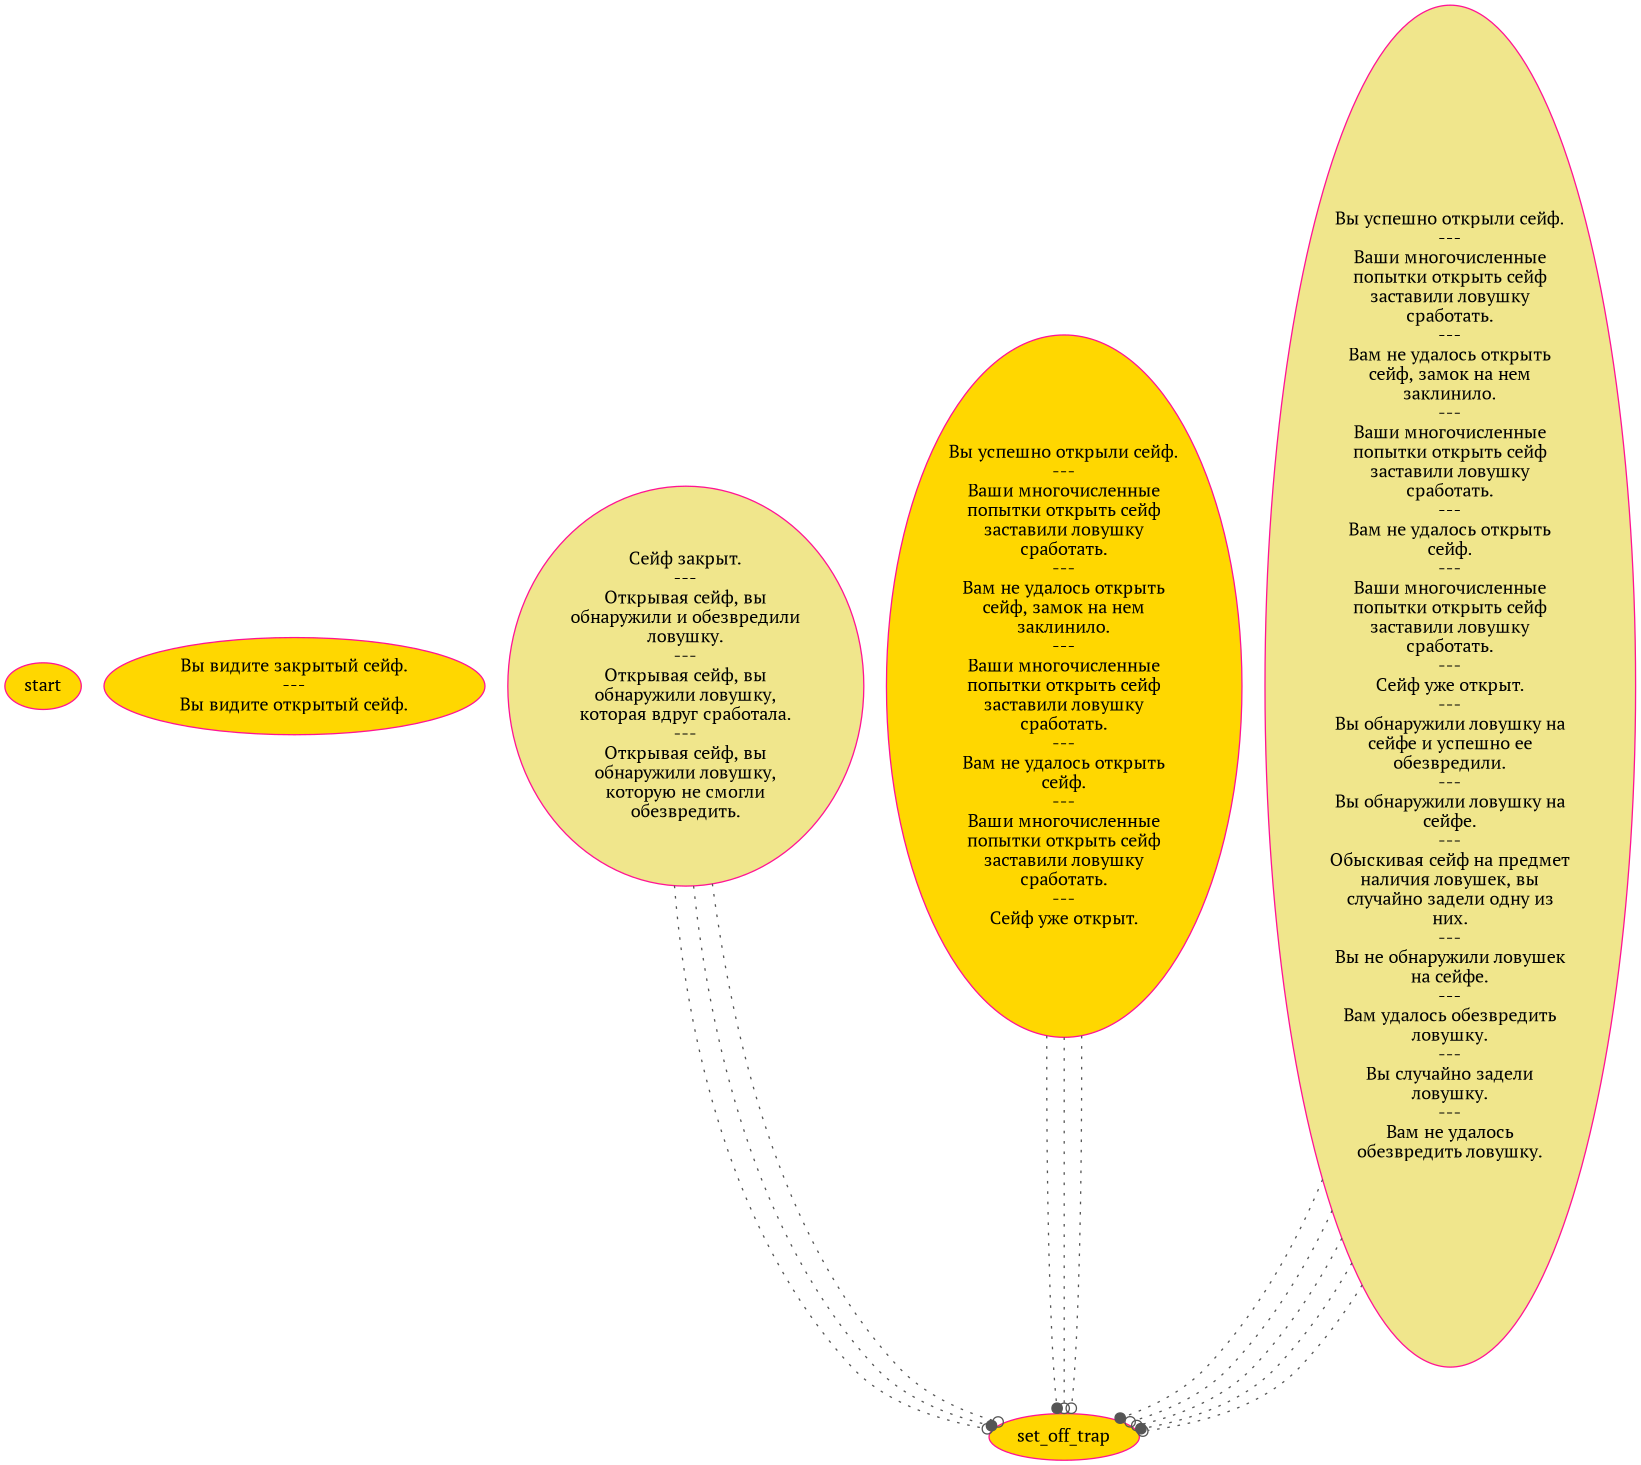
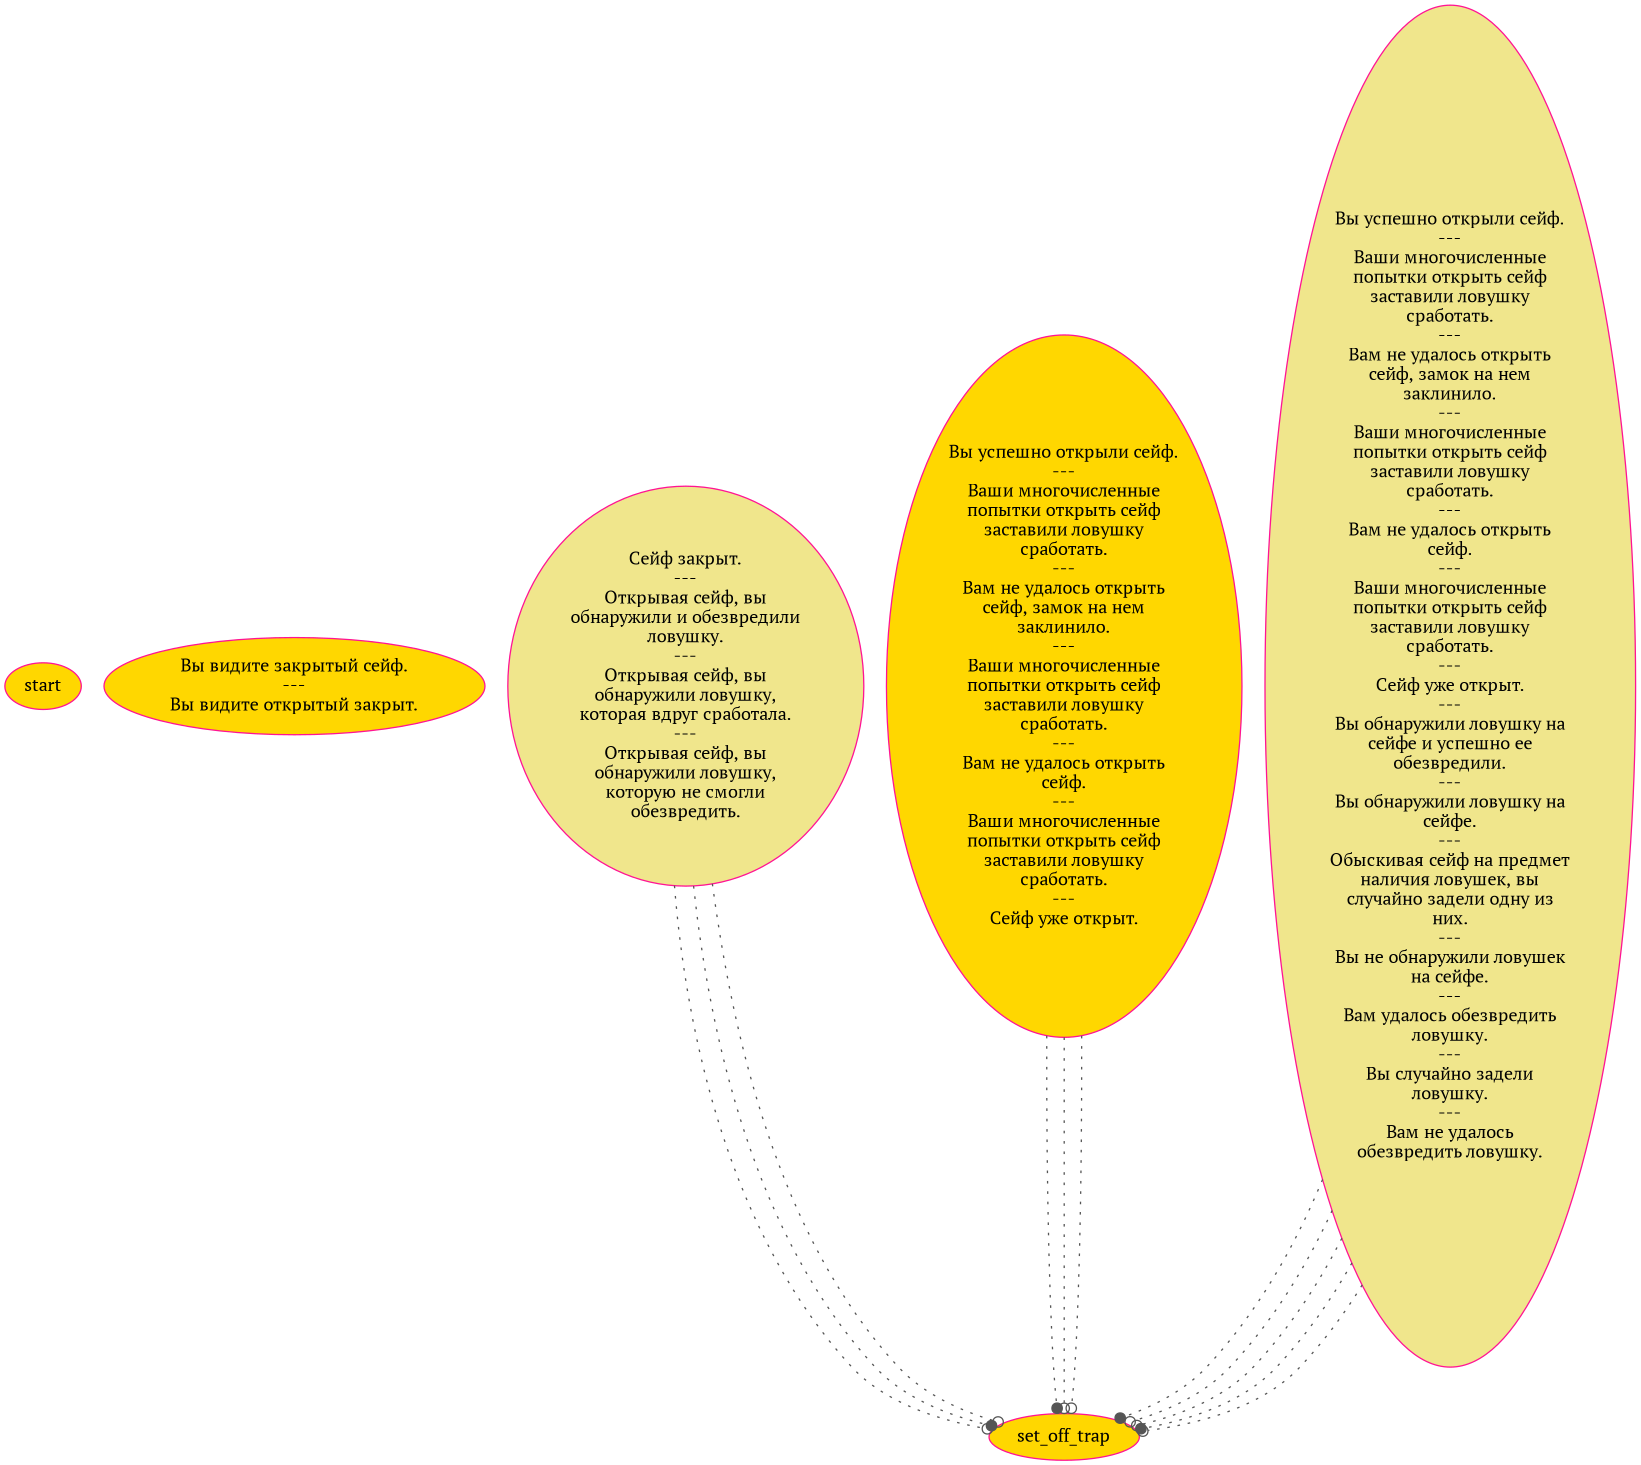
(294, 686) -> (294, 686)
